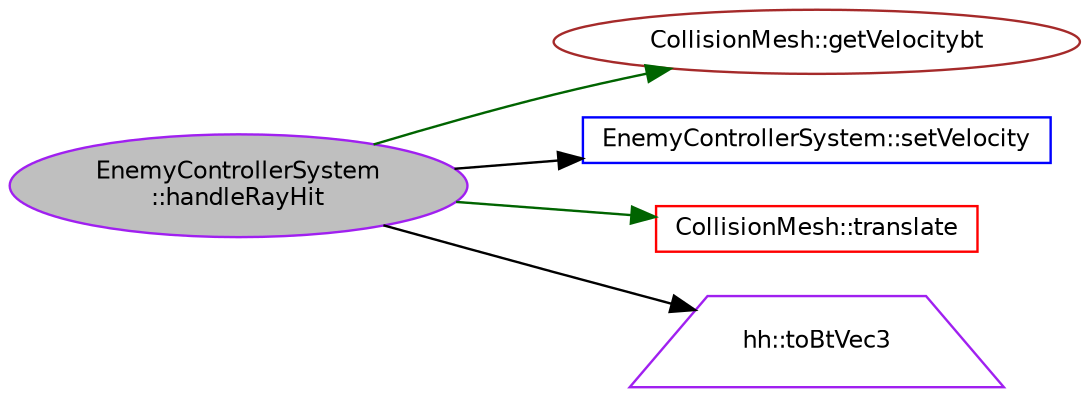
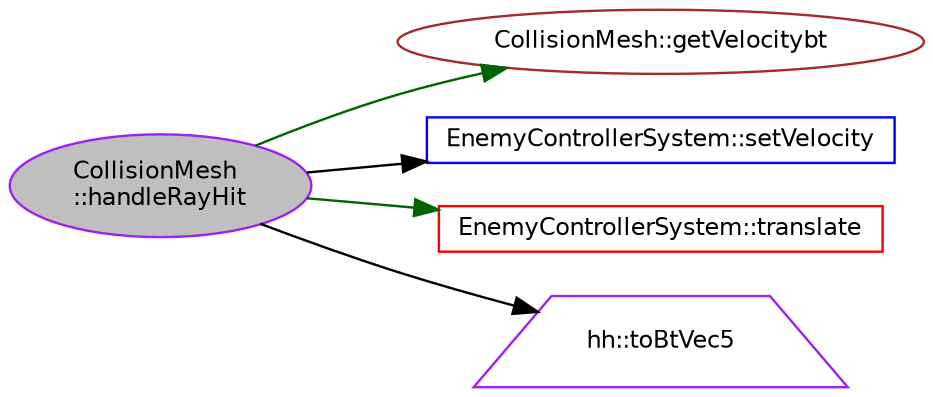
(239, 186) -> (161, 186)
(817, 229) -> (661, 229)
(817, 342) -> (661, 342)
